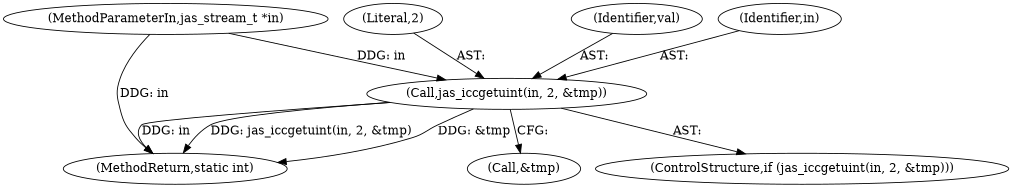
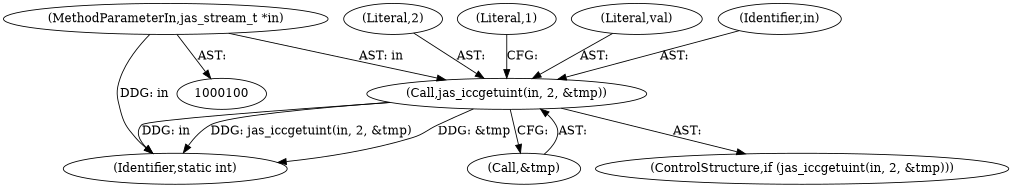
none -> (507, 19)
(637, 19) -> (637, 19)
(381, 56) -> (381, 56)
none -> (222, 94)
none -> (557, 135)
(175, 169) -> (175, 169)
